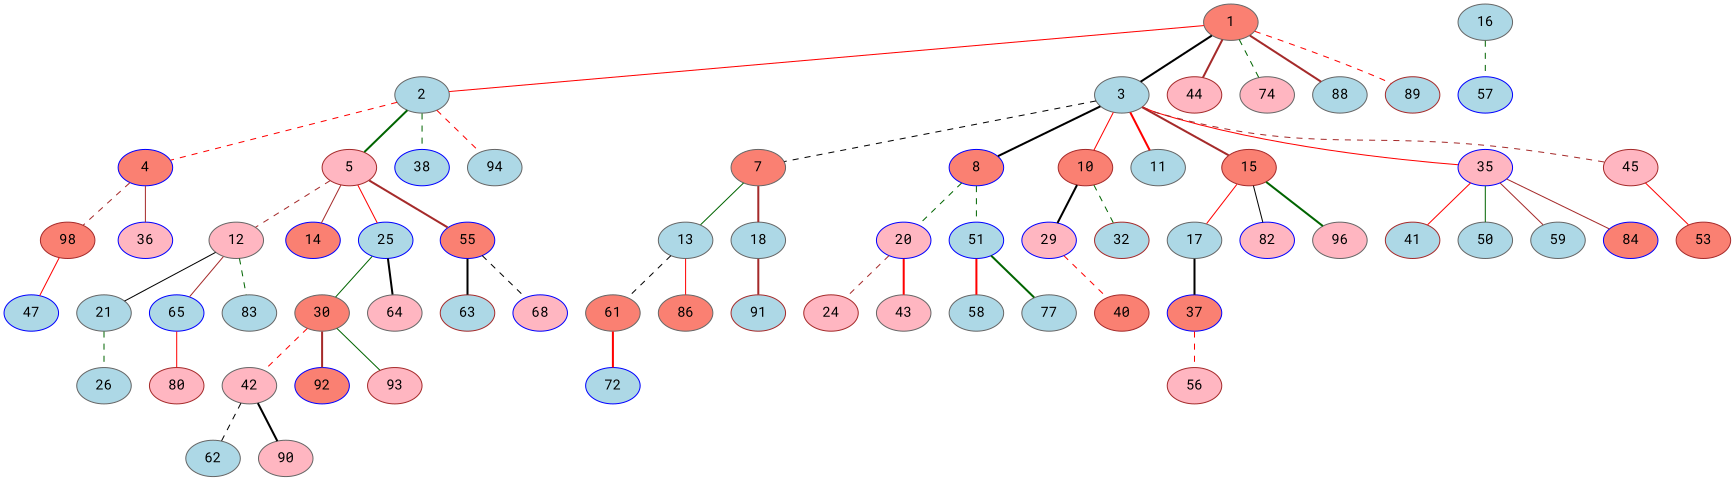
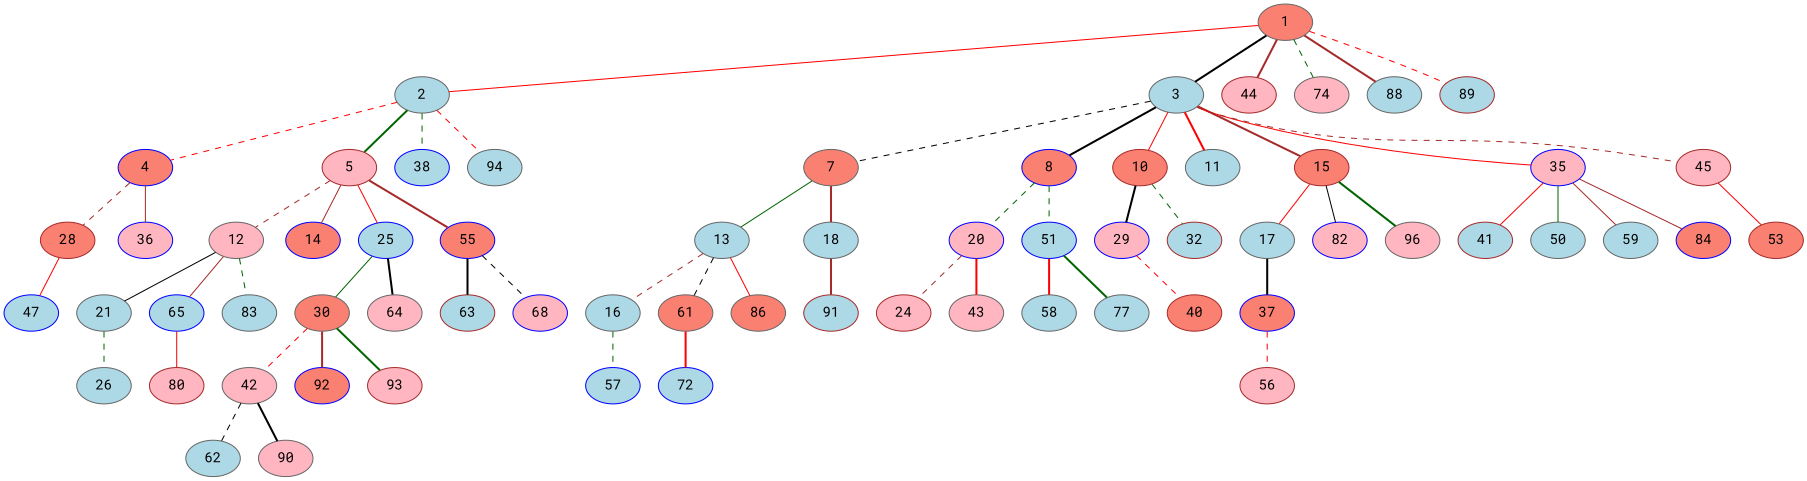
(68, 240) -> (68, 240)
none -> (667, 277)
(358, 349) -> (358, 349)
